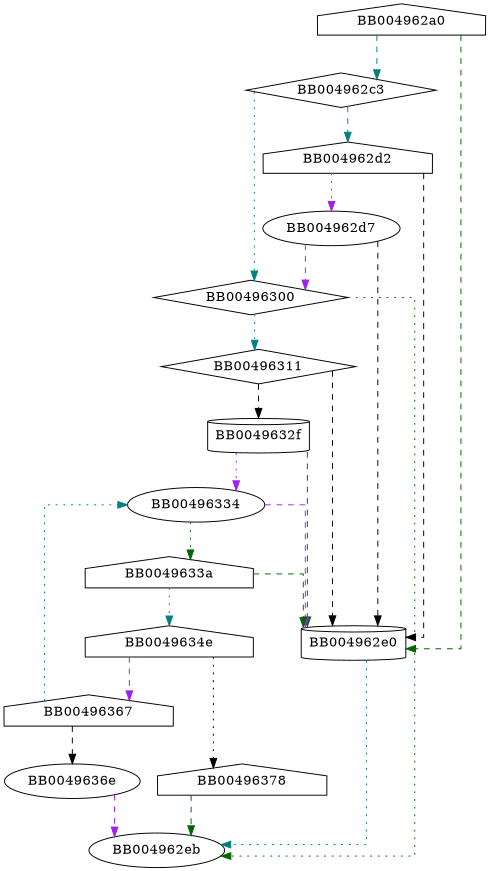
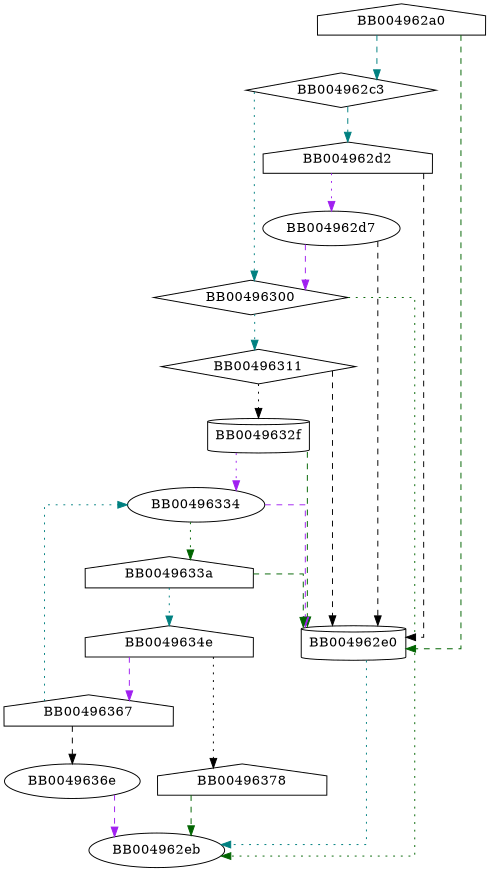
(259, 396) -> (259, 396)
